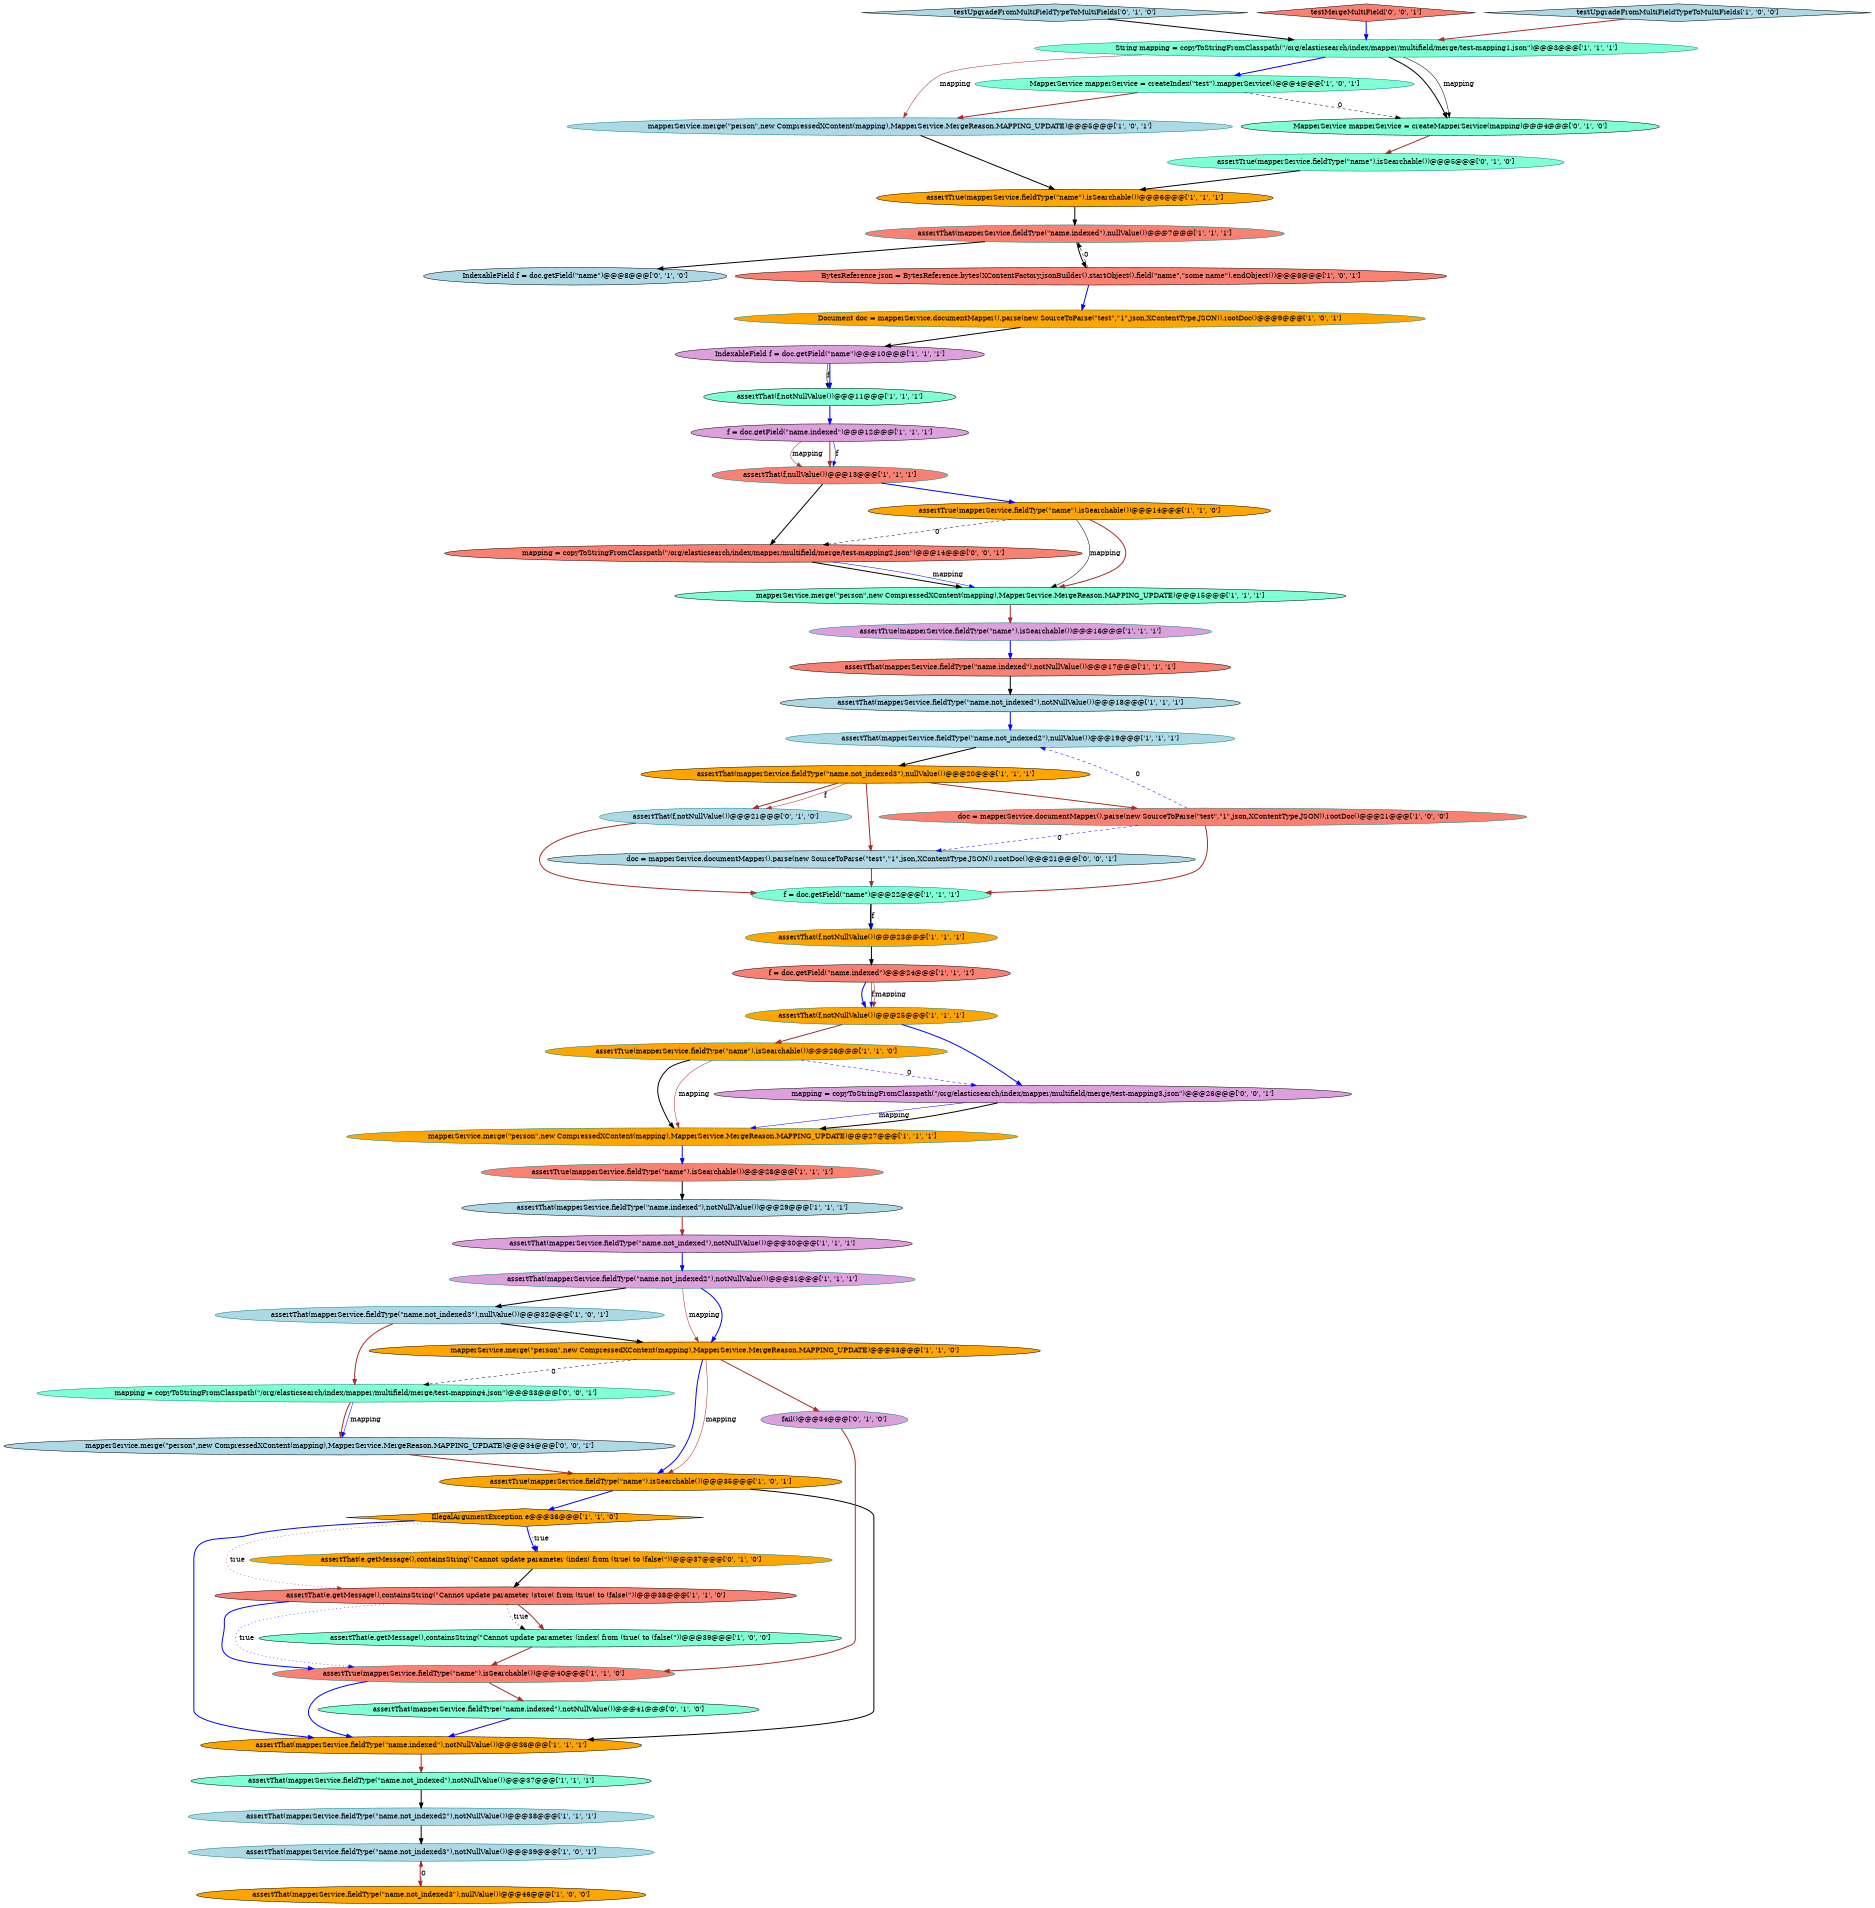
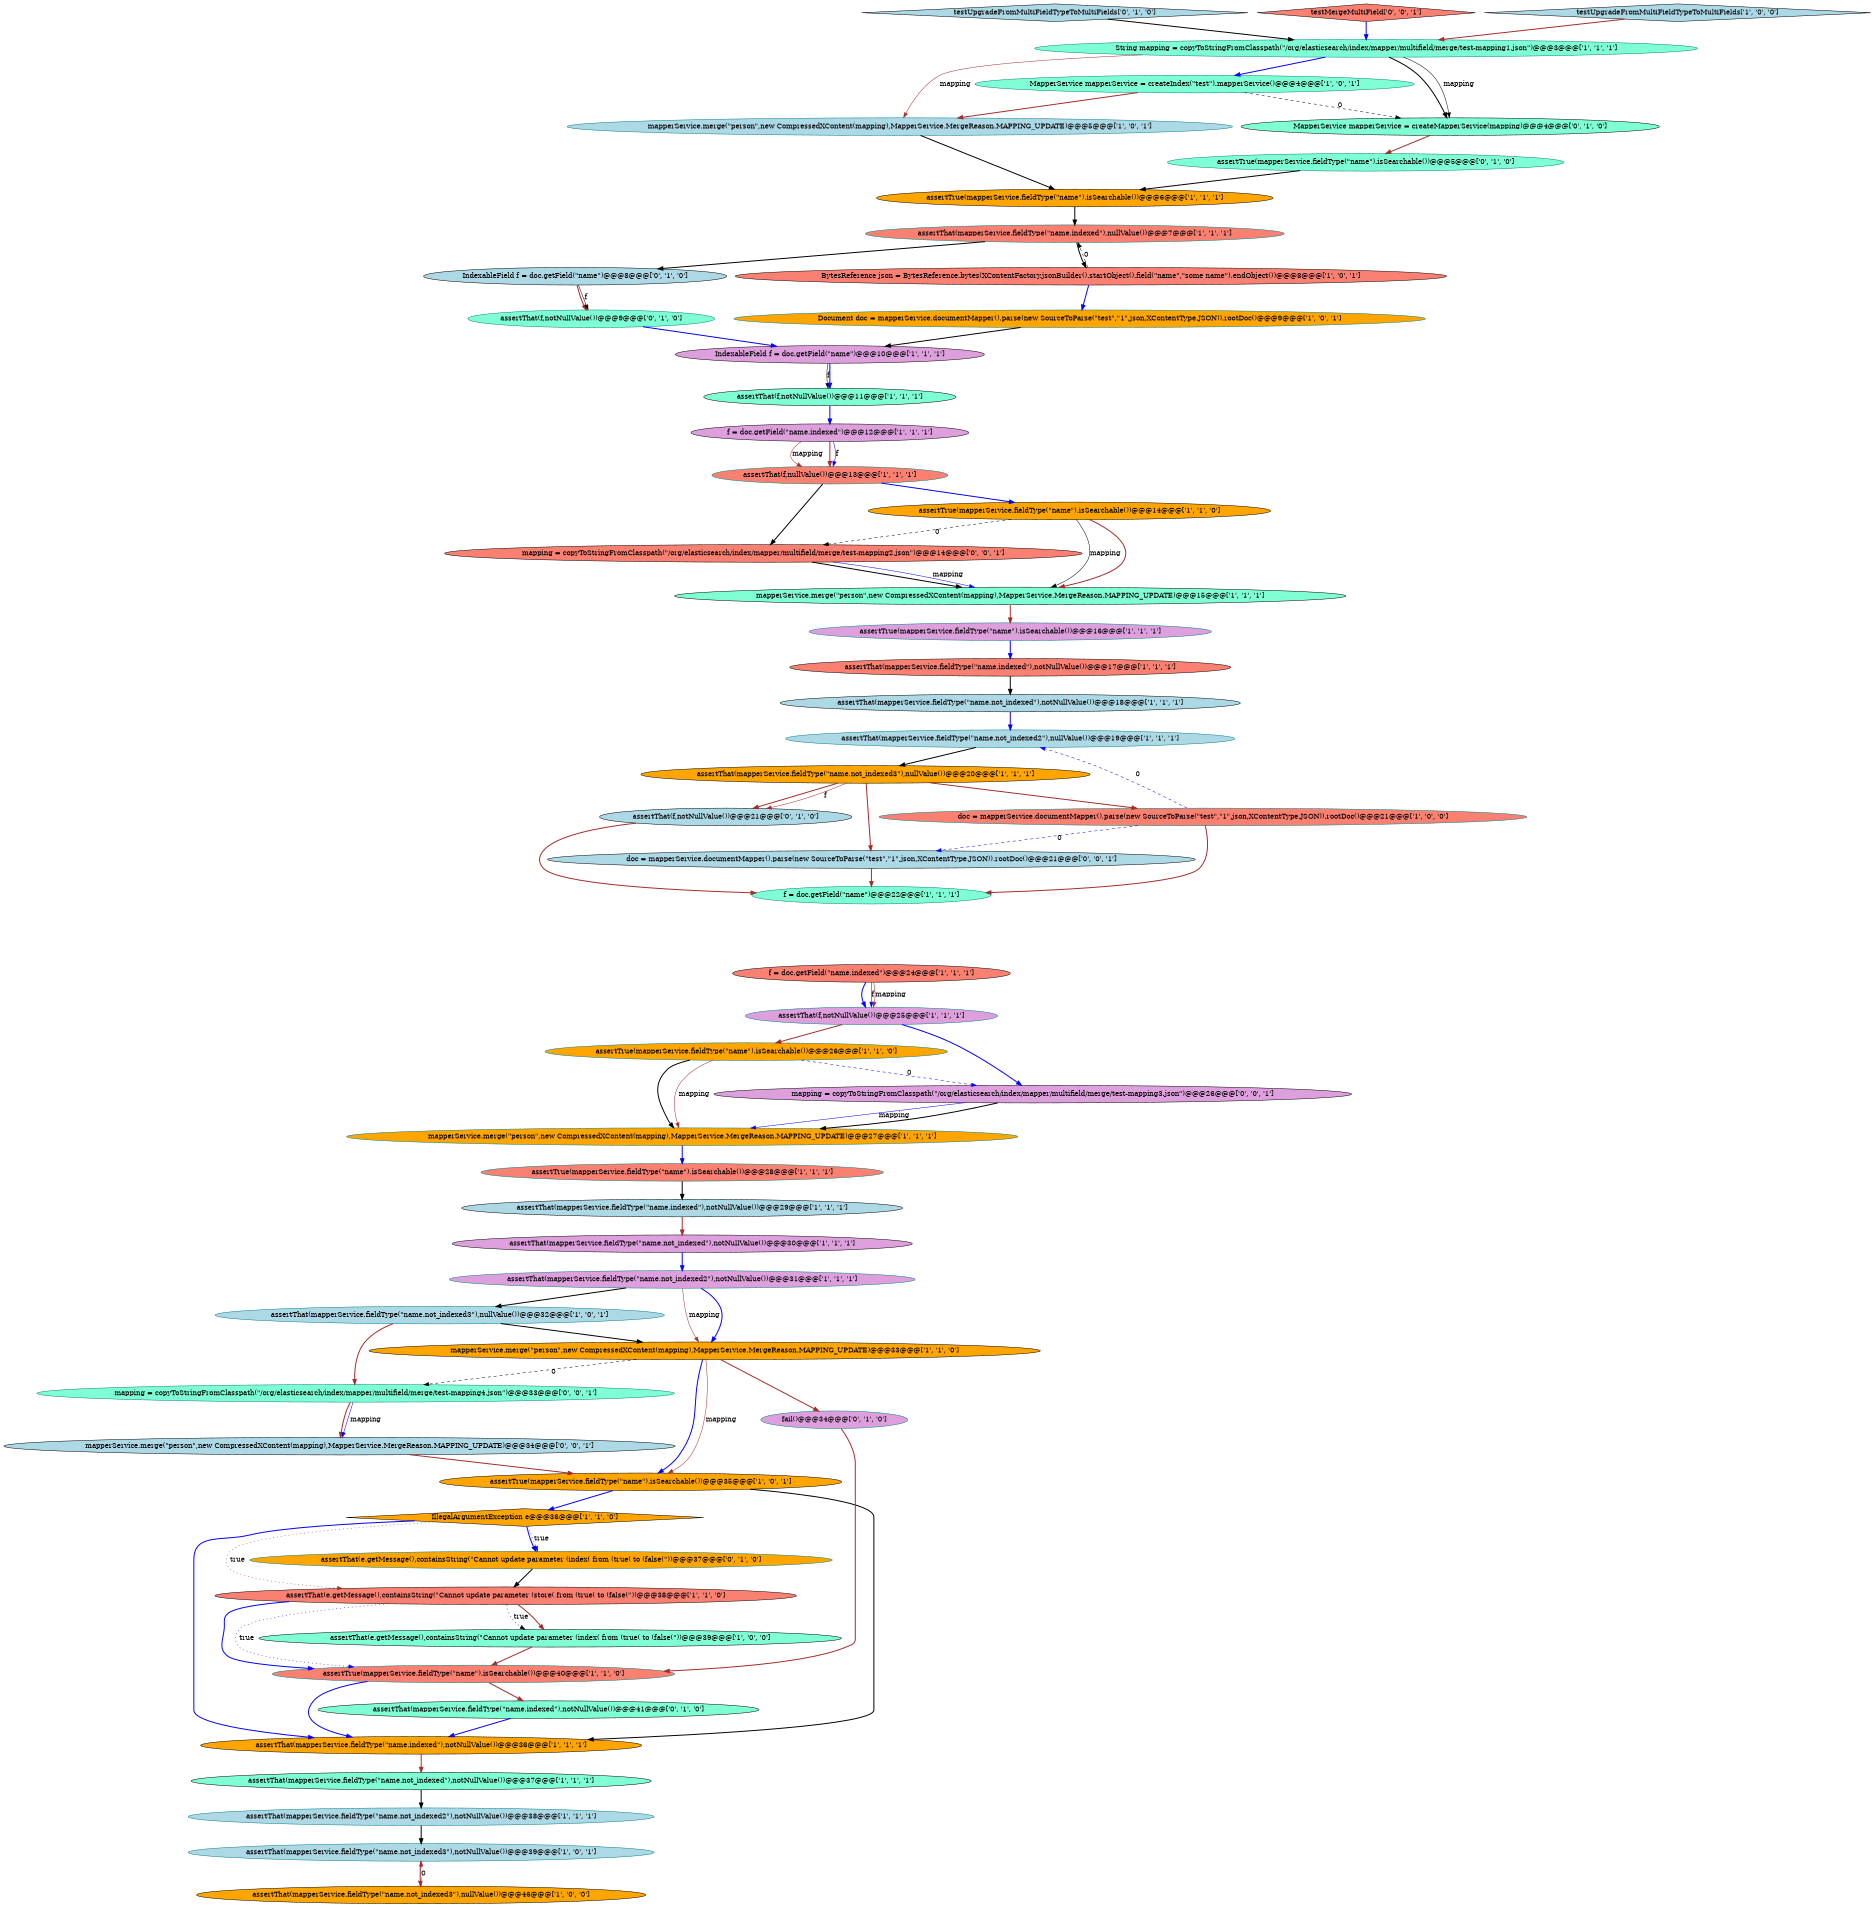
none -> (591, 319)
(726, 817) -> (726, 817)
(871, 938) -> none
(871, 1016) -> (871, 1016)
